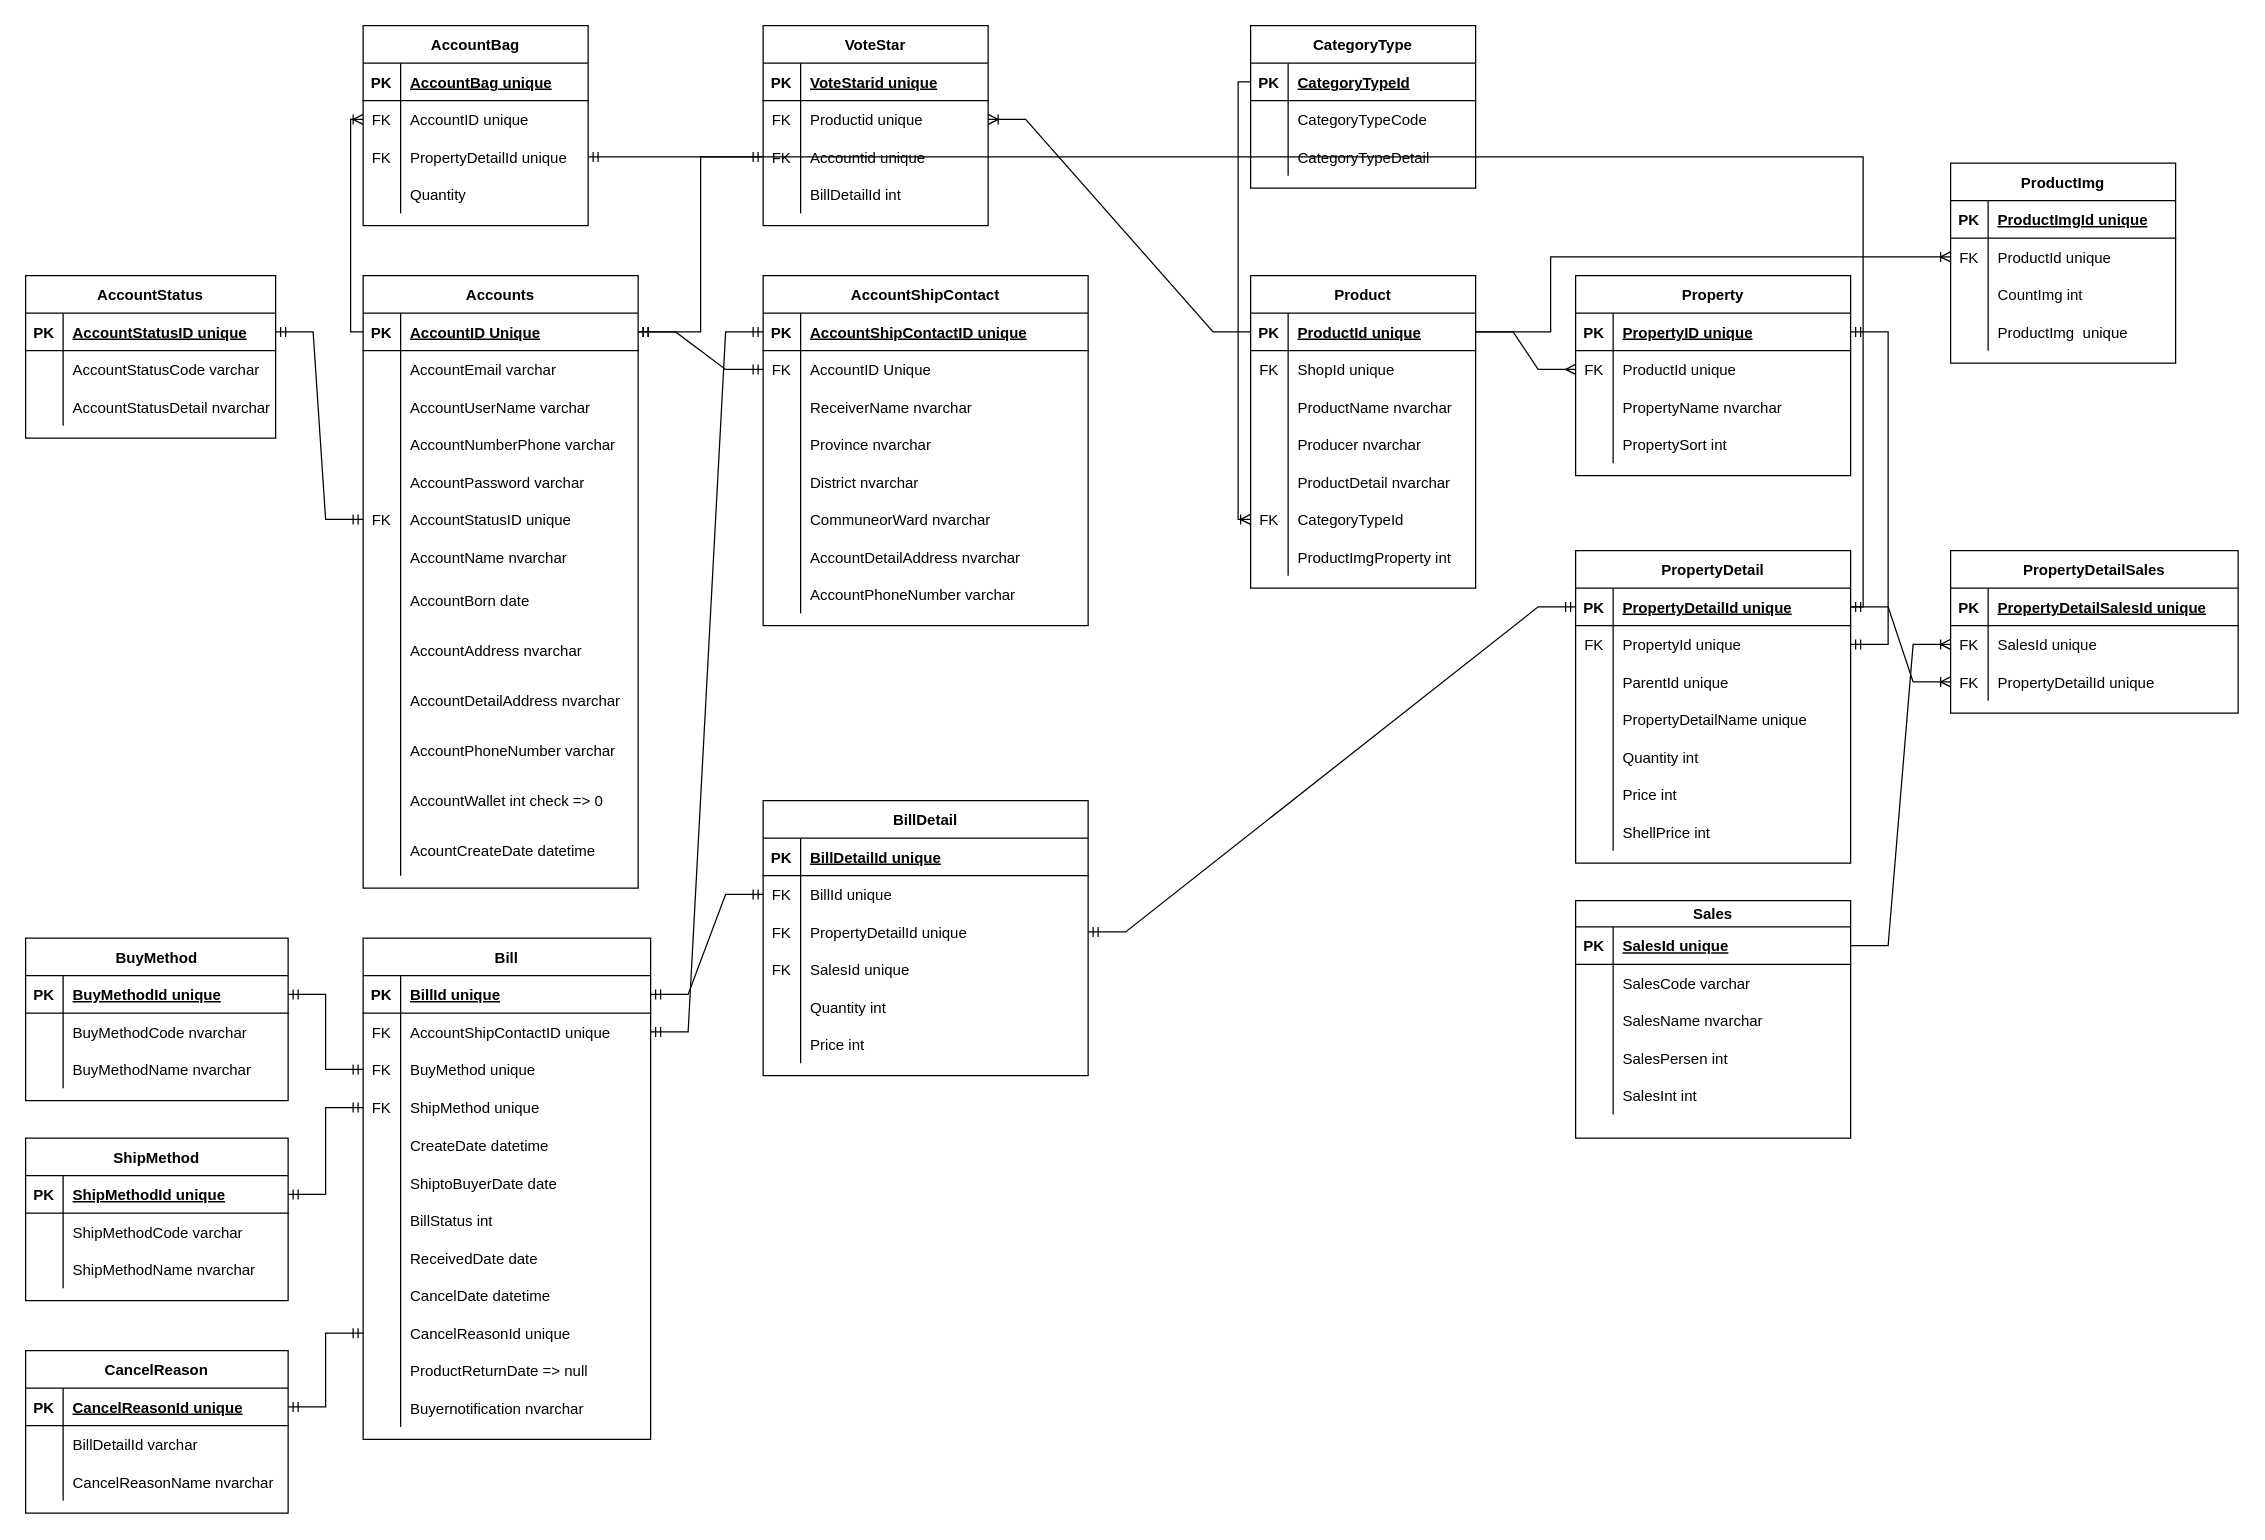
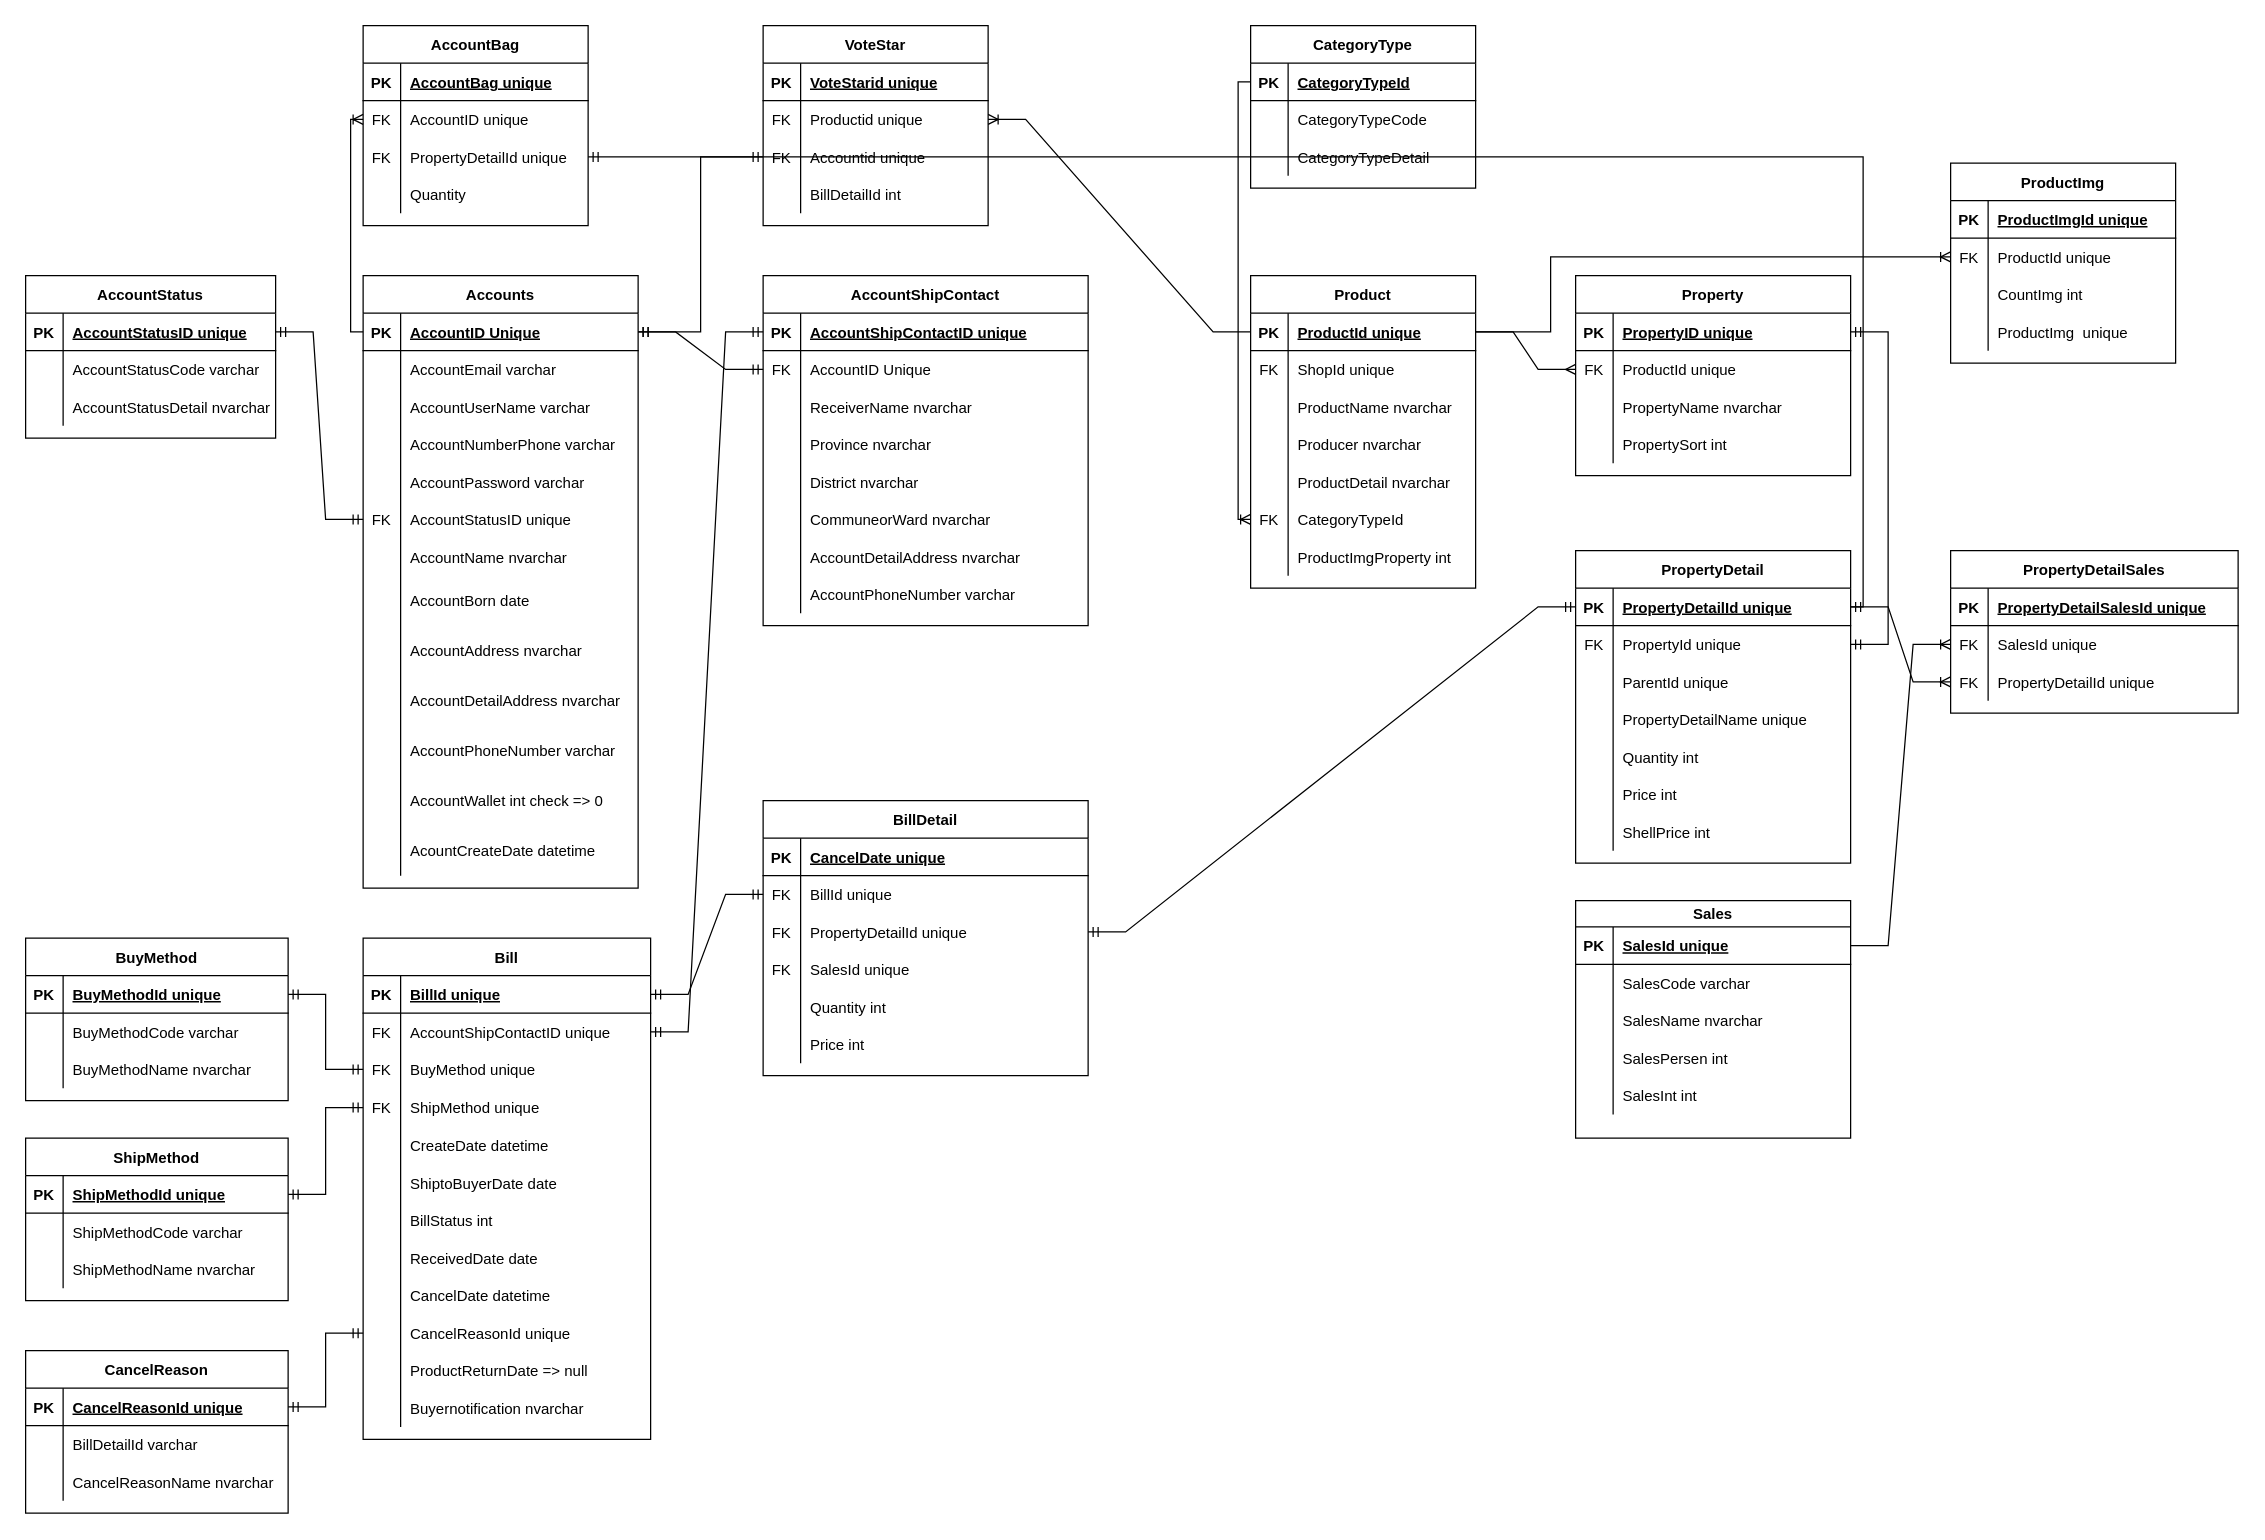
(876, 858) -> (876, 858)
(163, 1033) -> (159, 1033)
